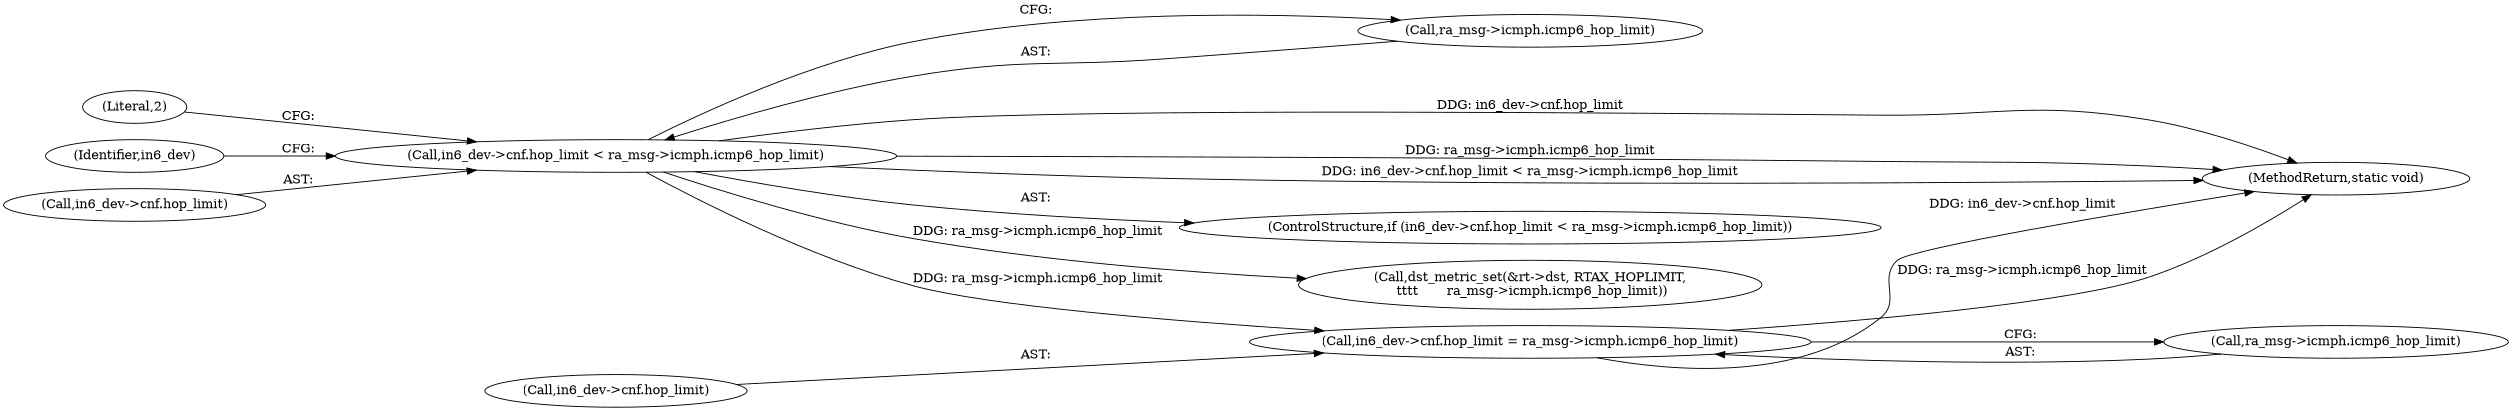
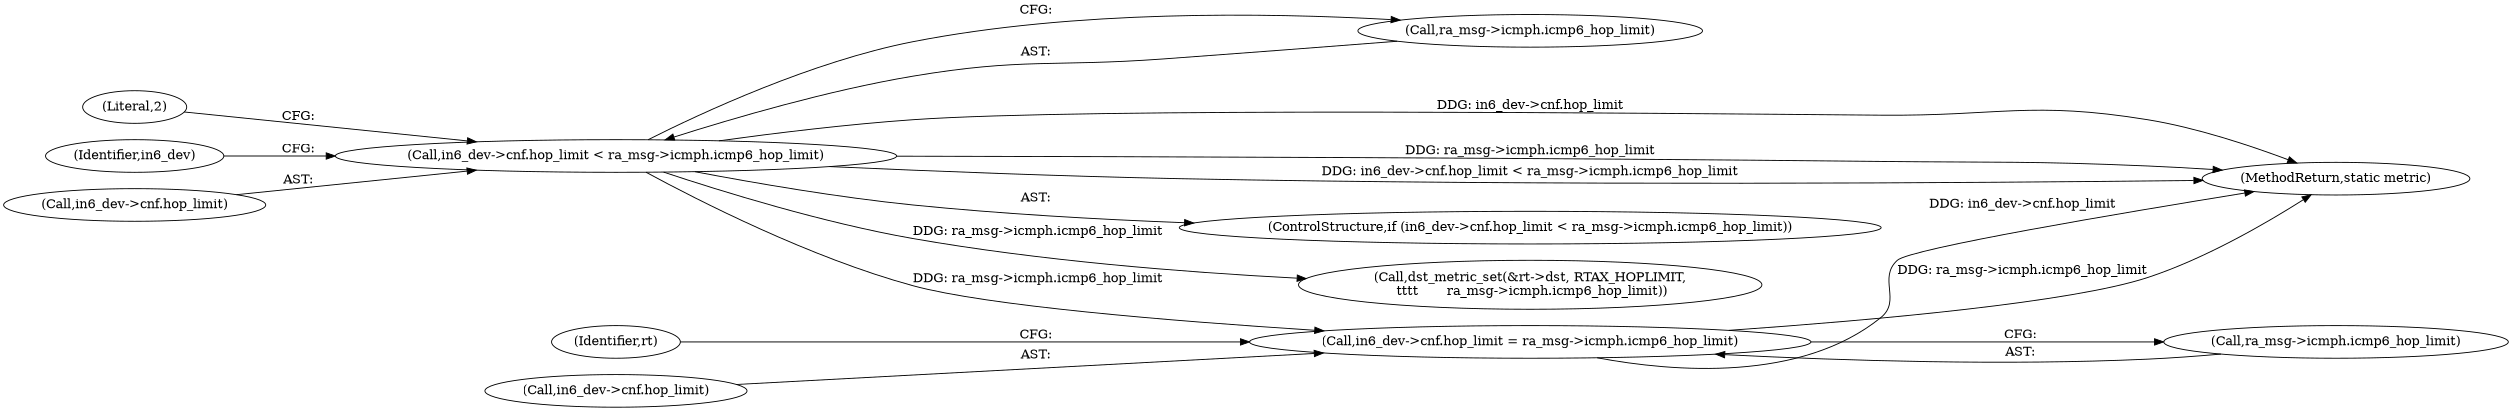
(2336, 179) -> (2336, 179)
none -> (616, 342)
